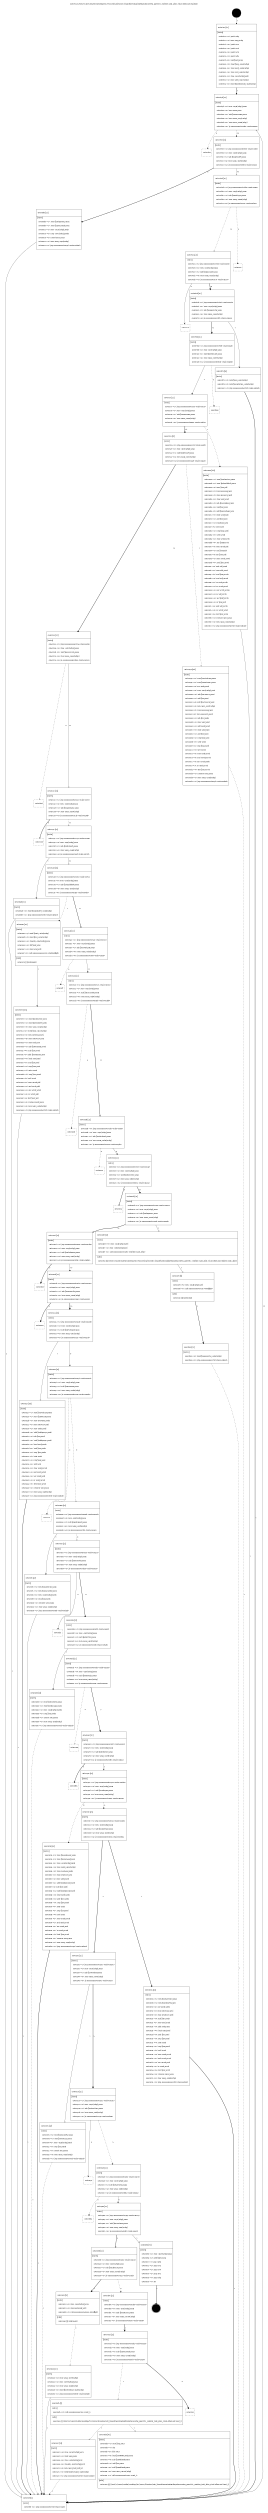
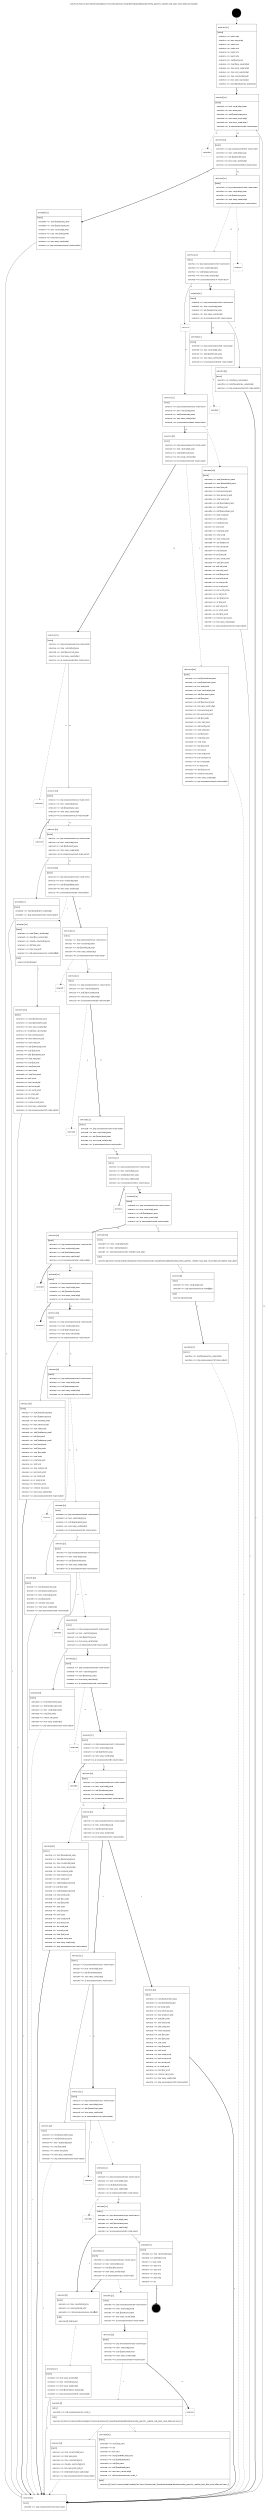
(199, 379) -> (185, 362)
(99, 1171) -> none
(82, 1594) -> (82, 1594)
none -> (88, 1651)
(116, 2241) -> (81, 2261)
